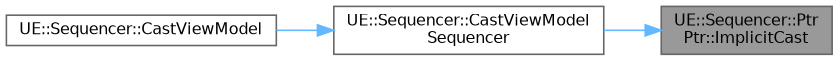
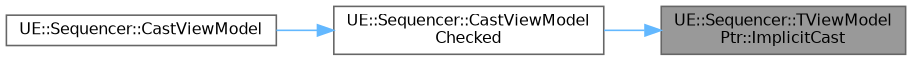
(469, 30) -> (469, 30)
(747, 30) -> (783, 30)
